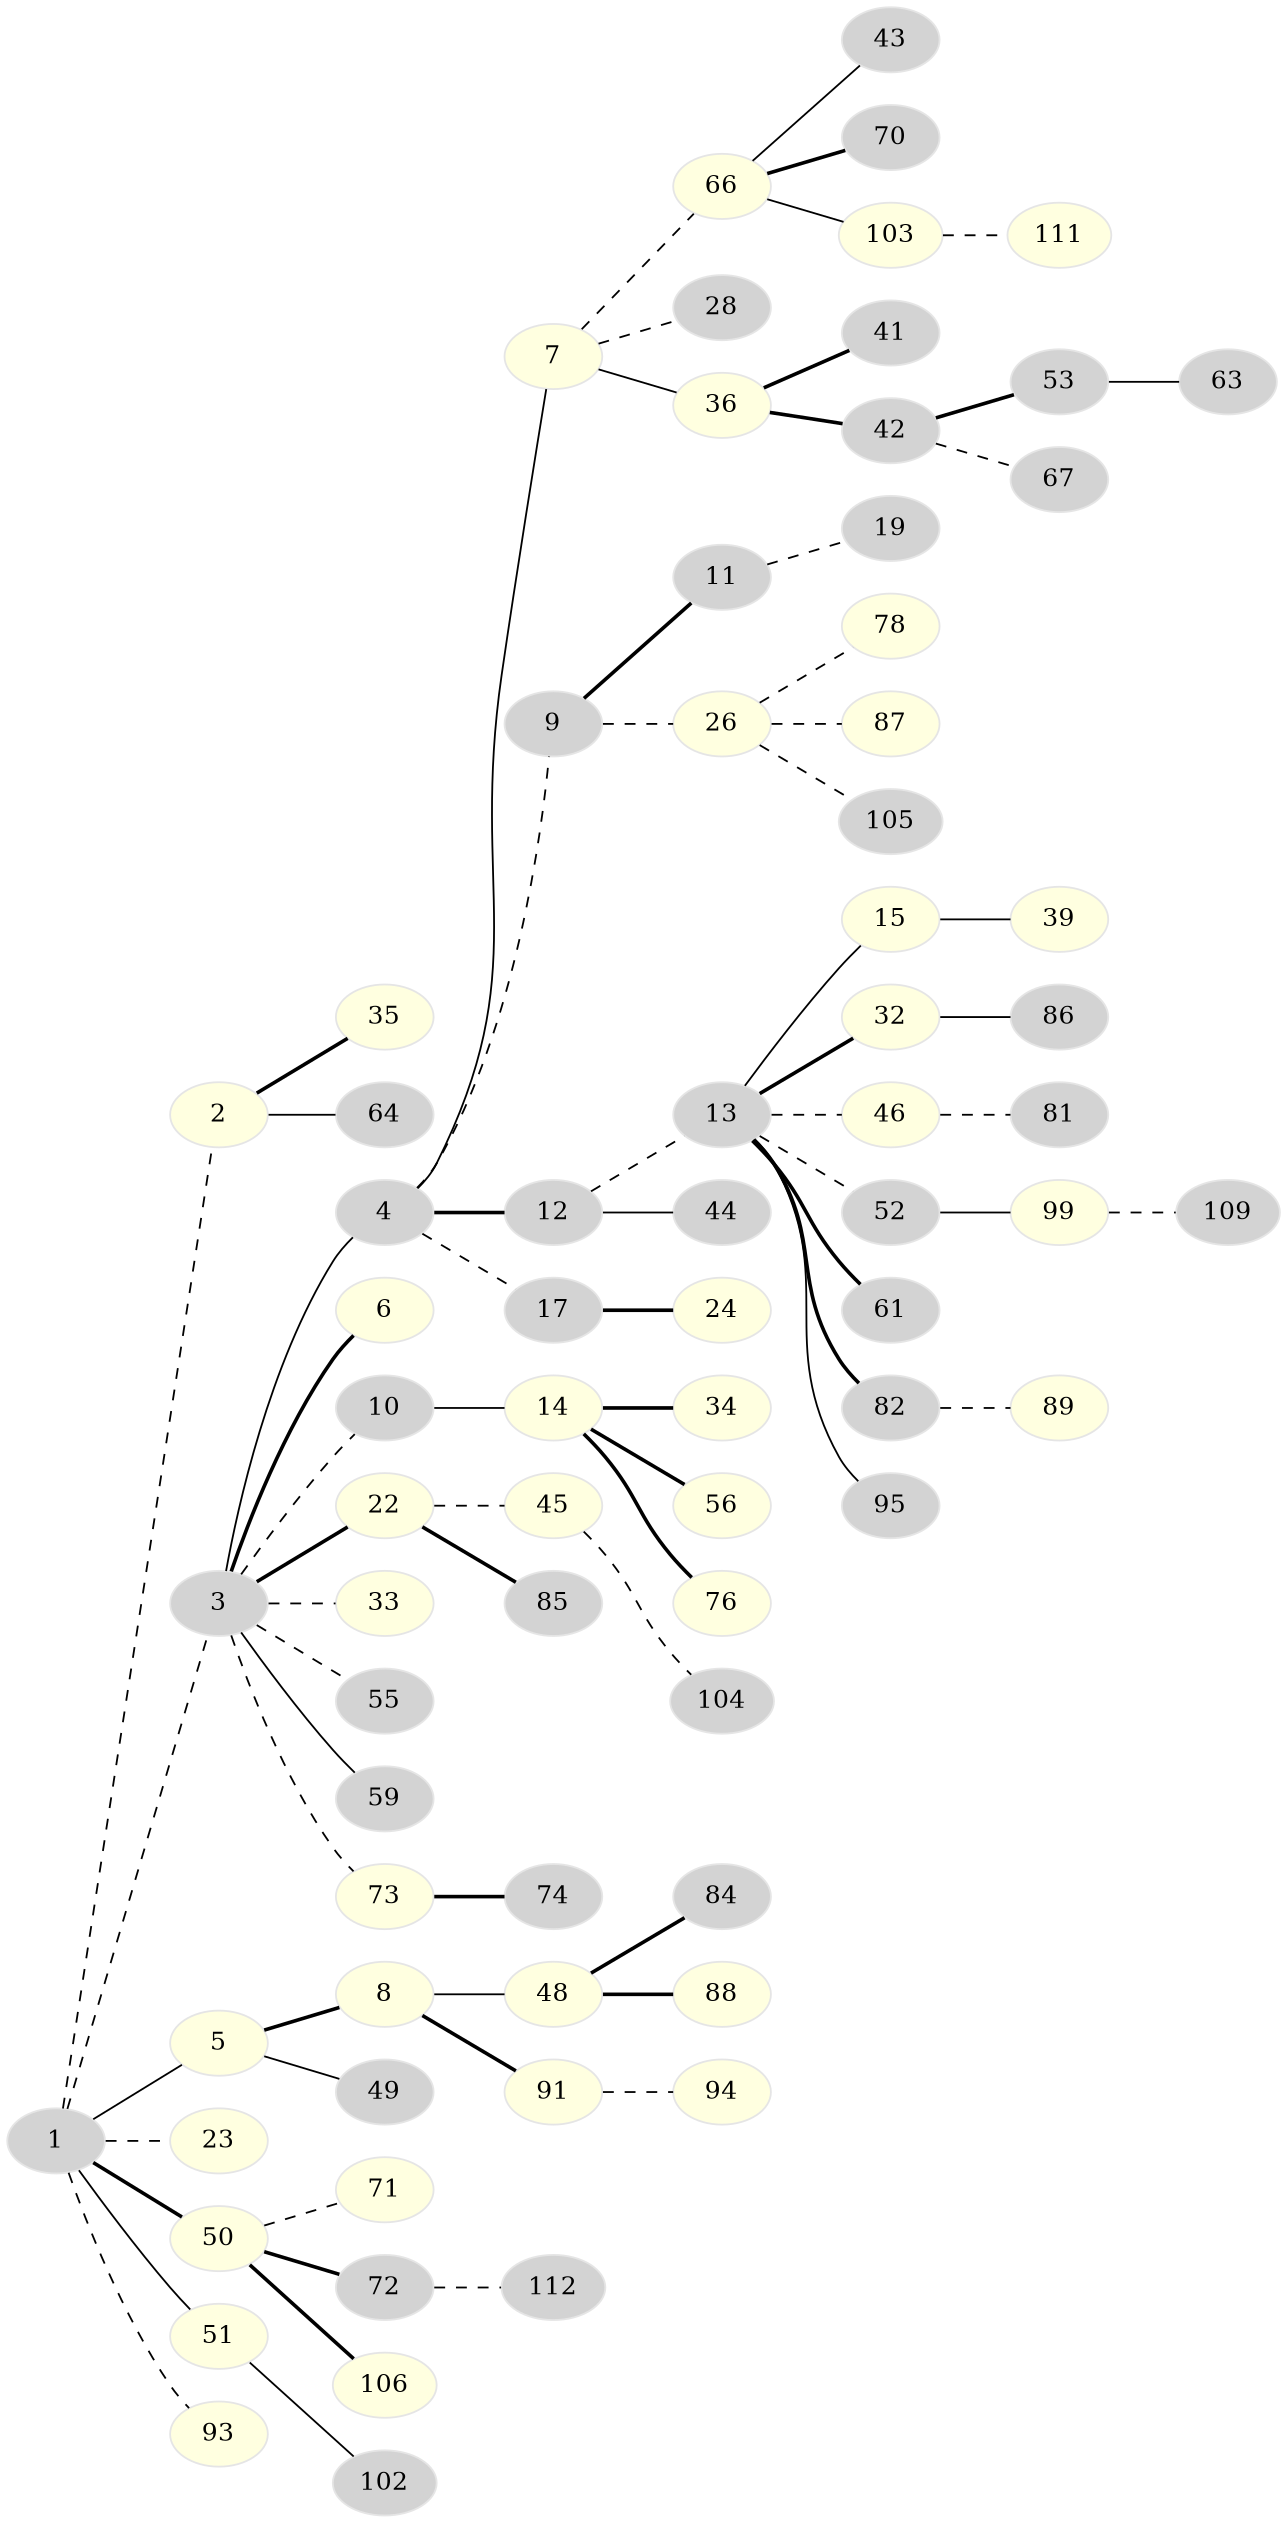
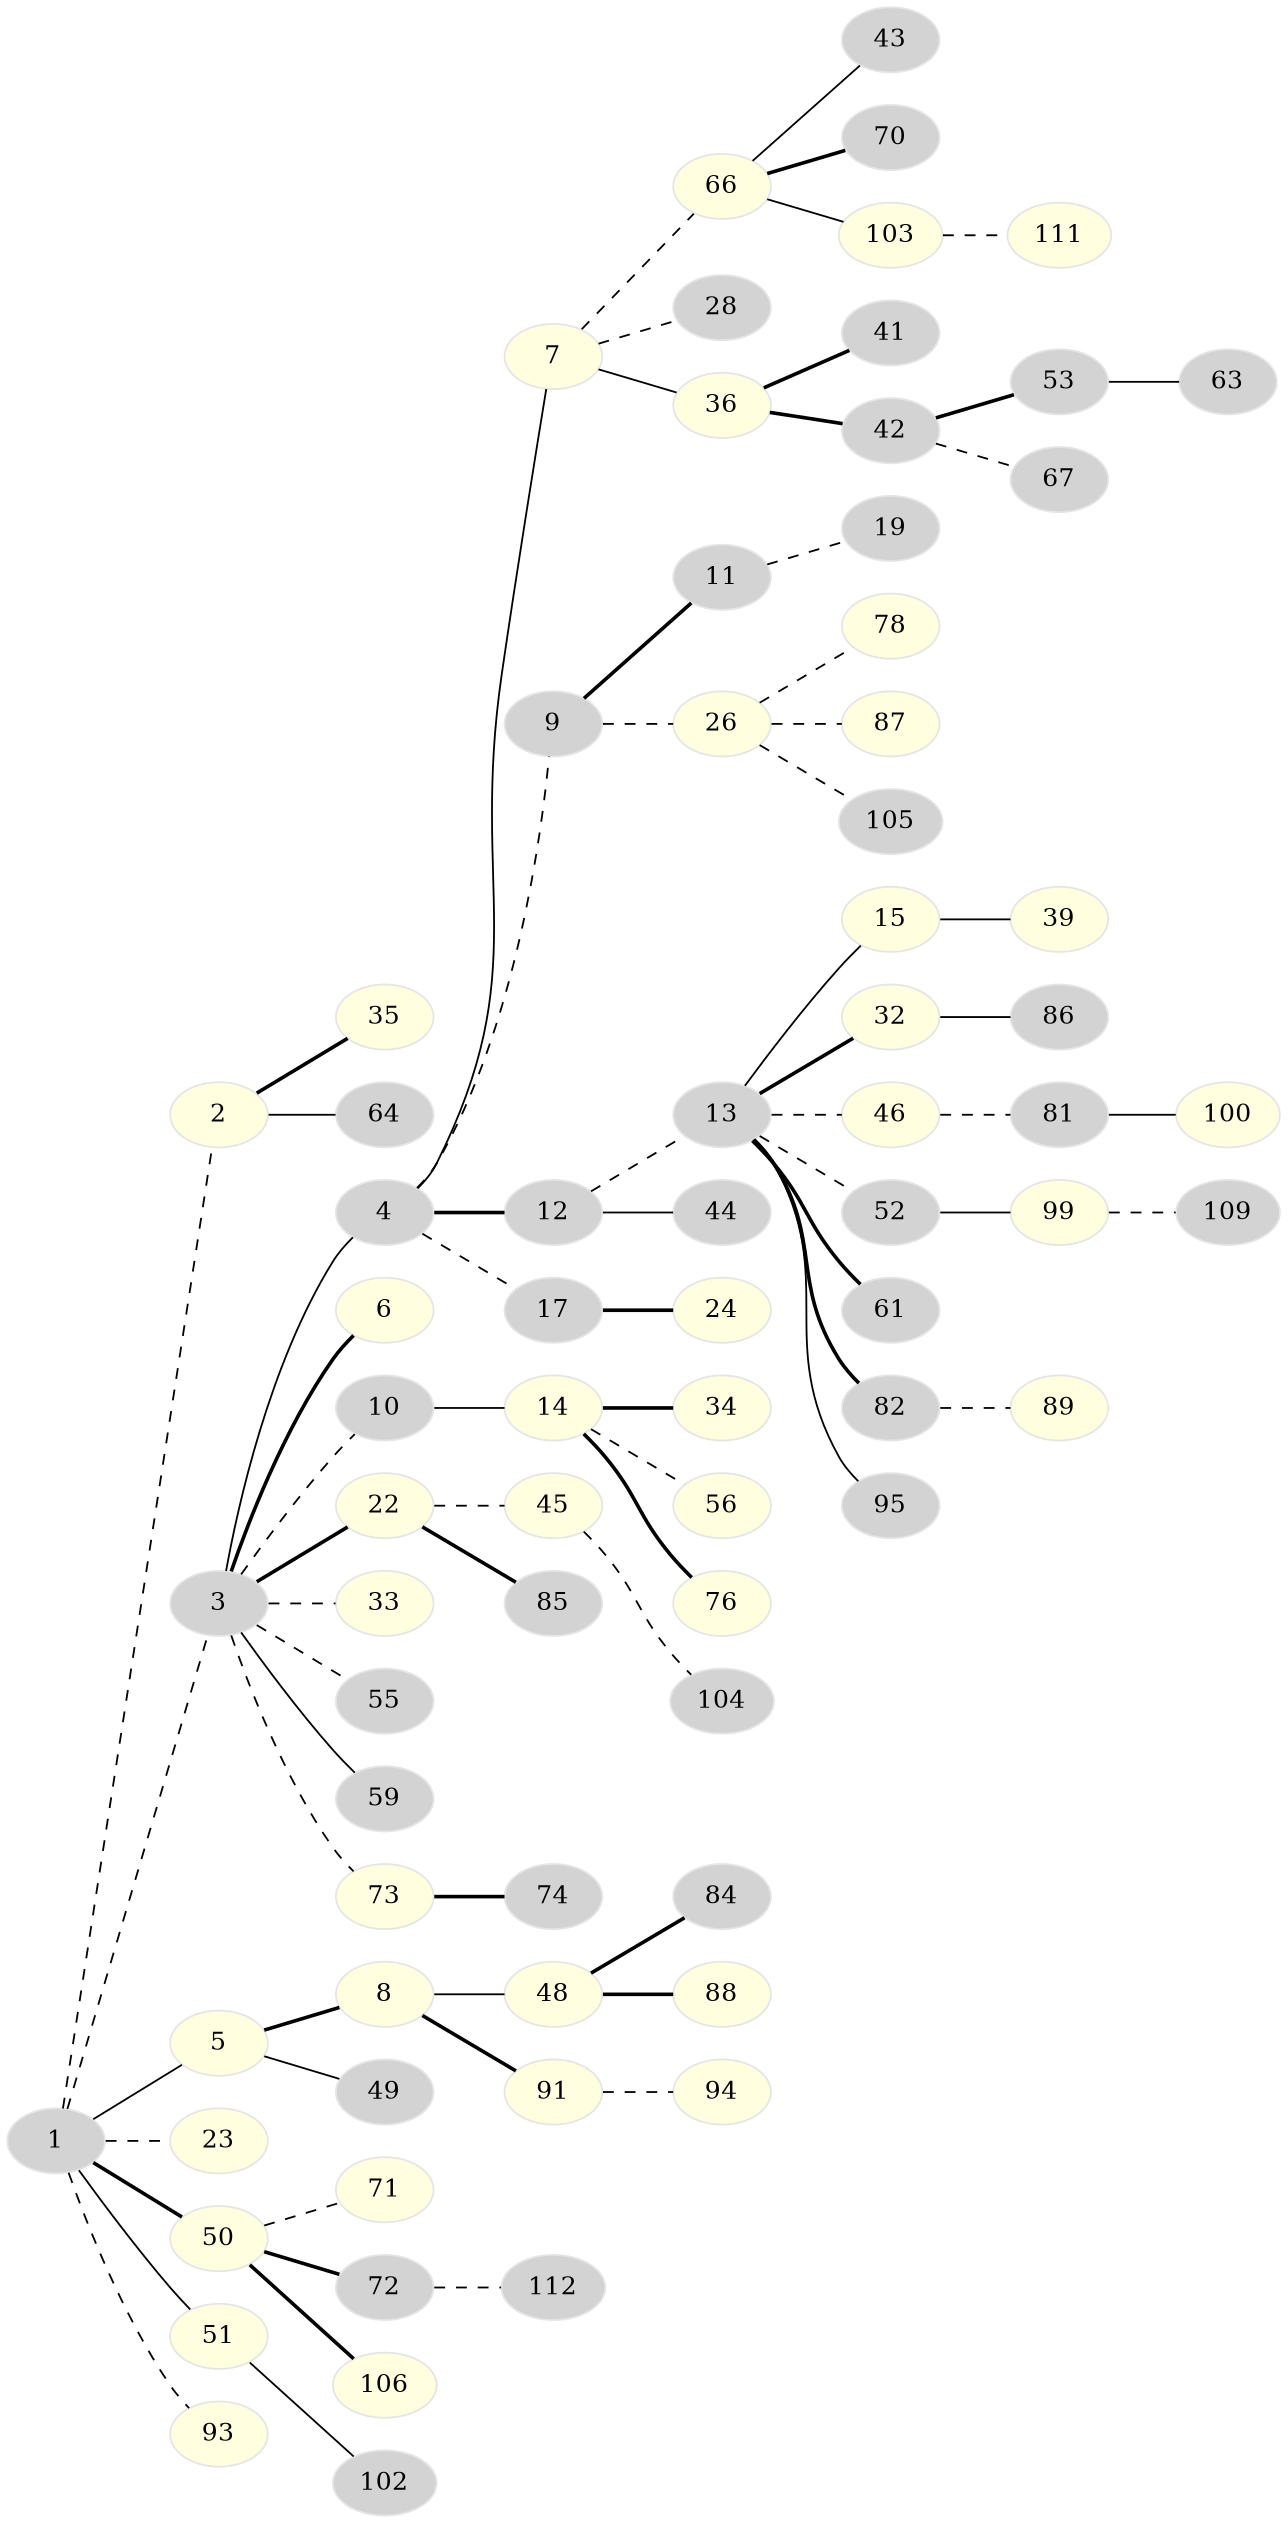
none -> (1228, 1115)
(638, 1457) -> (638, 1457)
